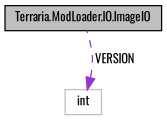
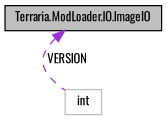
(92, 54) -> (44, 67)
